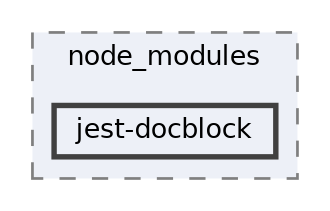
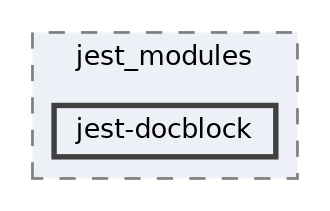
(165, 58) -> (165, 58)
